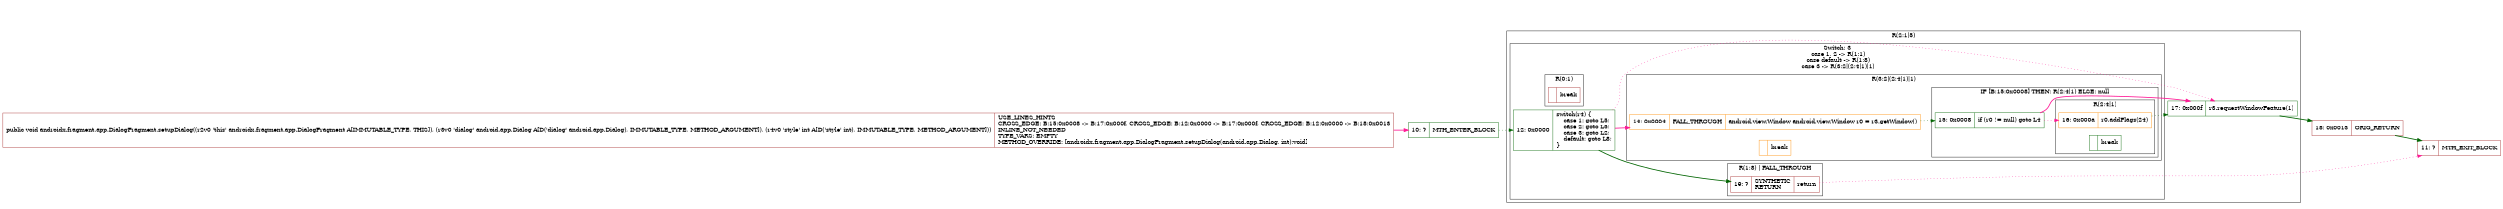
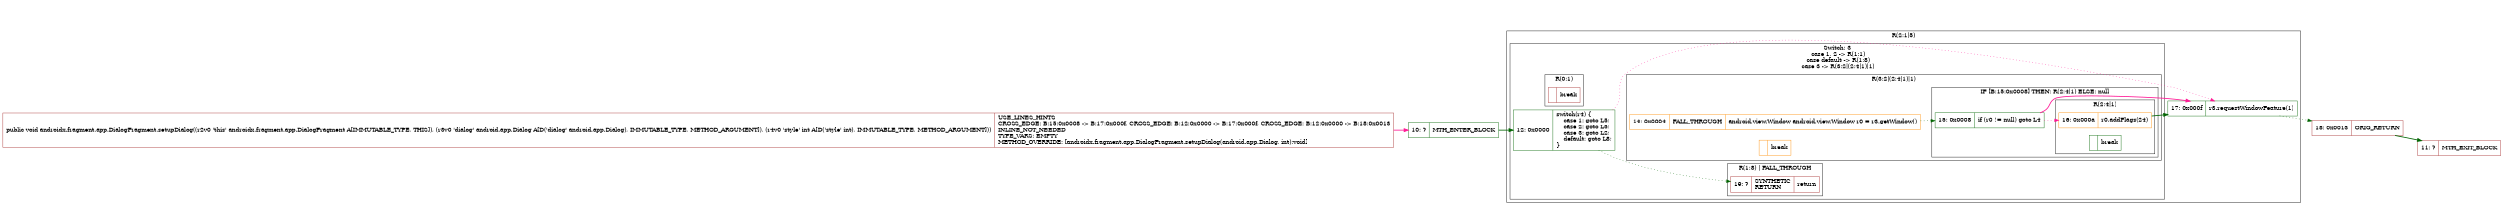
(2158, 115) -> (2158, 115)
(2294, 118) -> (2294, 118)
(1620, 128) -> none
(1504, 130) -> (1504, 130)
(1661, 171) -> (1661, 171)
(2119, 176) -> none
